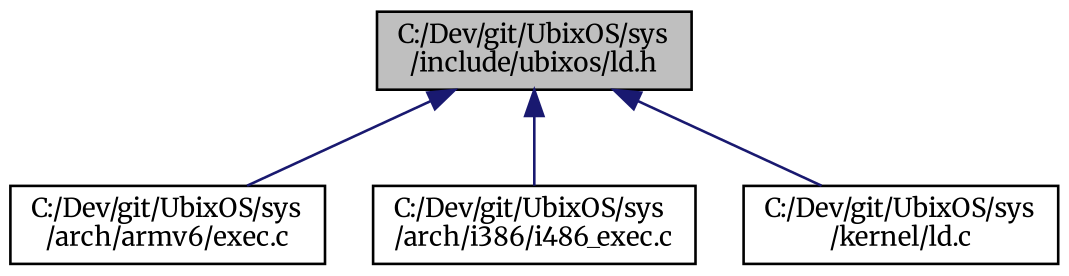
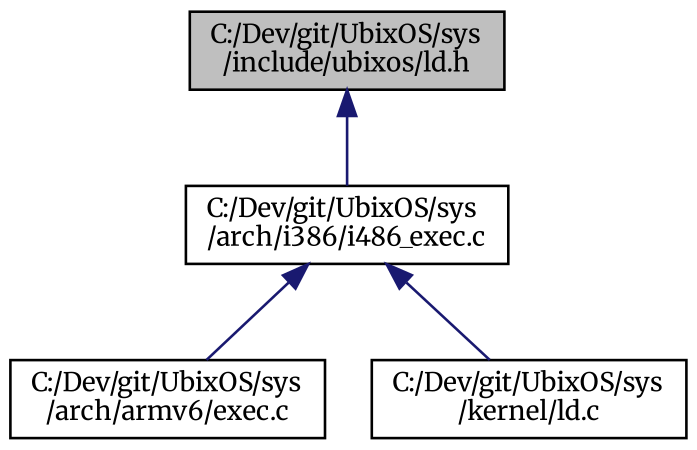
(339, 143) -> (248, 321)
(730, 143) -> (448, 321)
